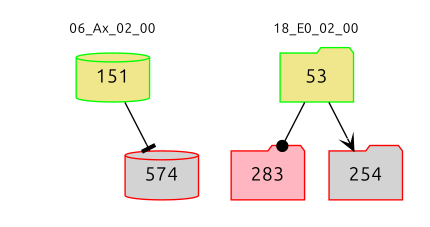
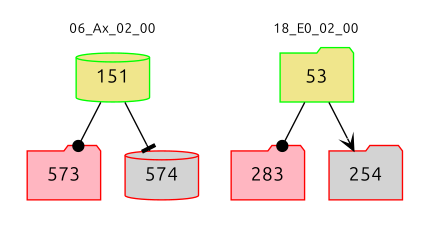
none -> (64, 175)
